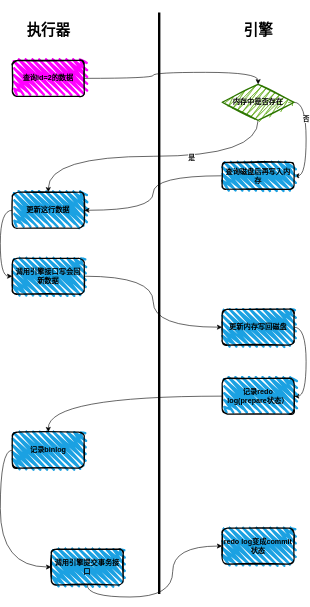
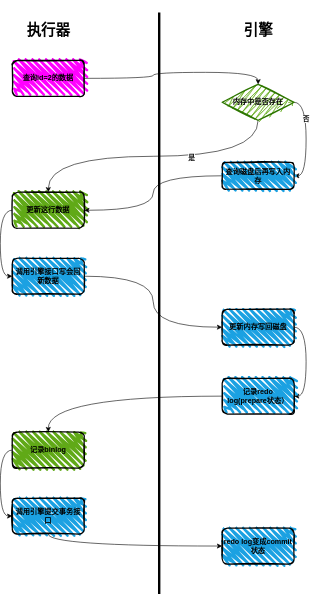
(48, 210) -> (48, 210)
(48, 450) -> (48, 450)
(87, 567) -> (48, 516)
